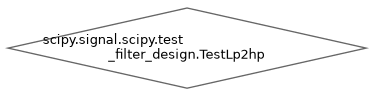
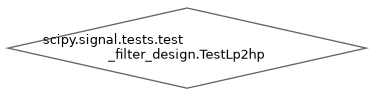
(187, 48) -> (187, 48)
